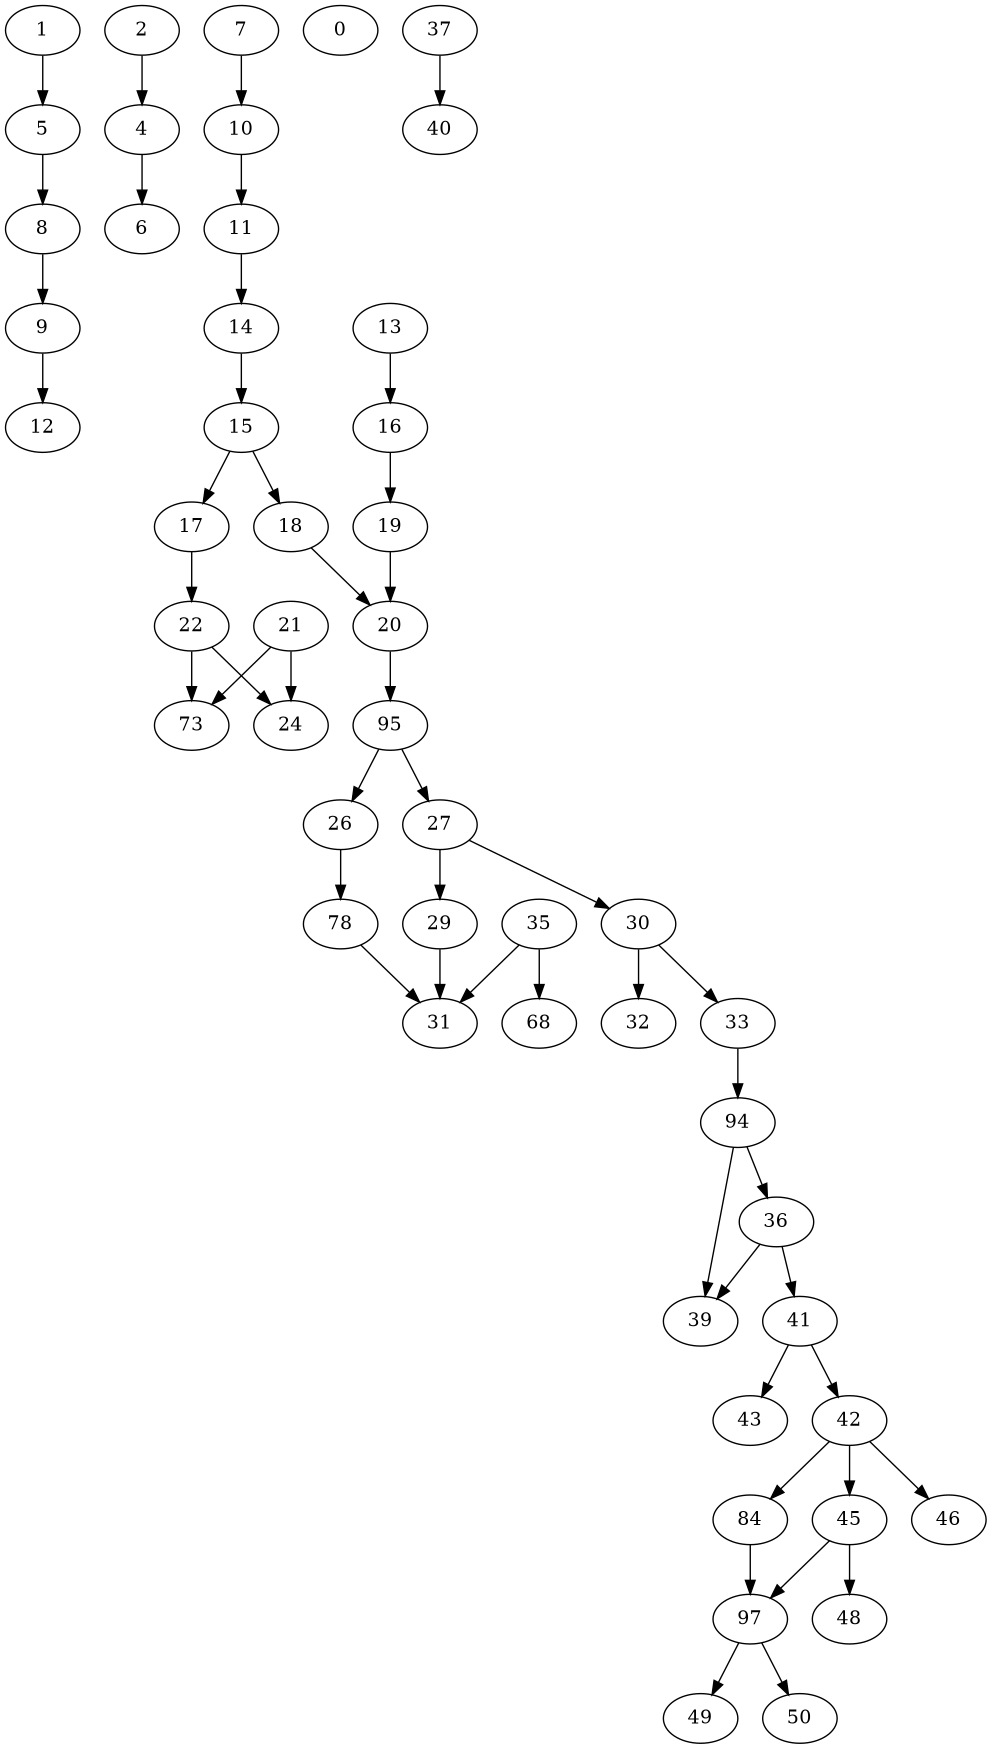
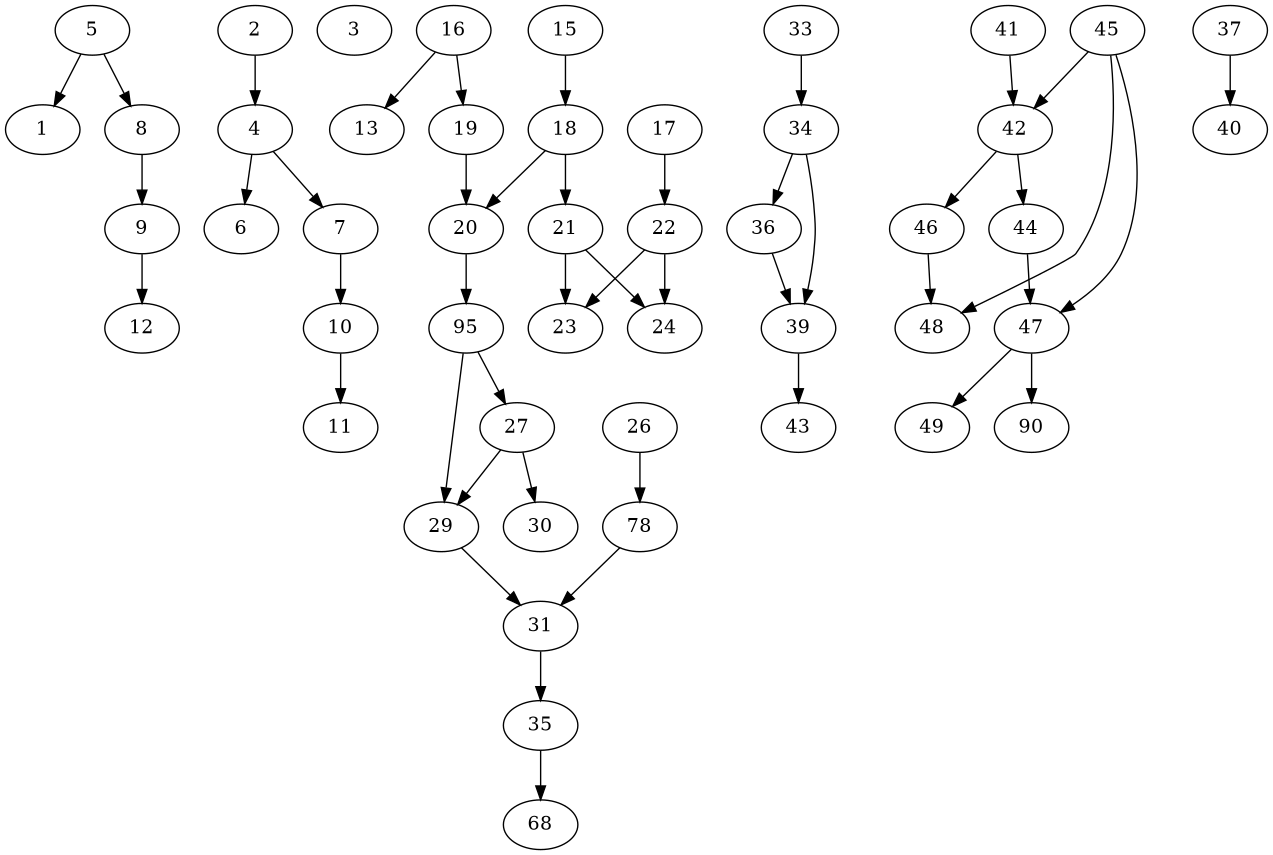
(341, 30) -> (354, 30)
(43, 73) -> (71, 74)
none -> (565, 173)
none -> (293, 174)
none -> (929, 272)
(241, 328) -> none
(390, 371) -> (415, 75)
(220, 471) -> none
(192, 725) -> (565, 328)
(369, 769) -> (455, 420)
(495, 969) -> (541, 669)
(683, 969) -> none
(639, 1023) -> none
(738, 1123) -> (801, 130)
(786, 1265) -> none
(778, 1365) -> (799, 371)
(850, 1463) -> (1066, 75)
(750, 1520) -> (1026, 229)
(750, 1619) -> (1032, 328)
(800, 1718) -> (1032, 428)
